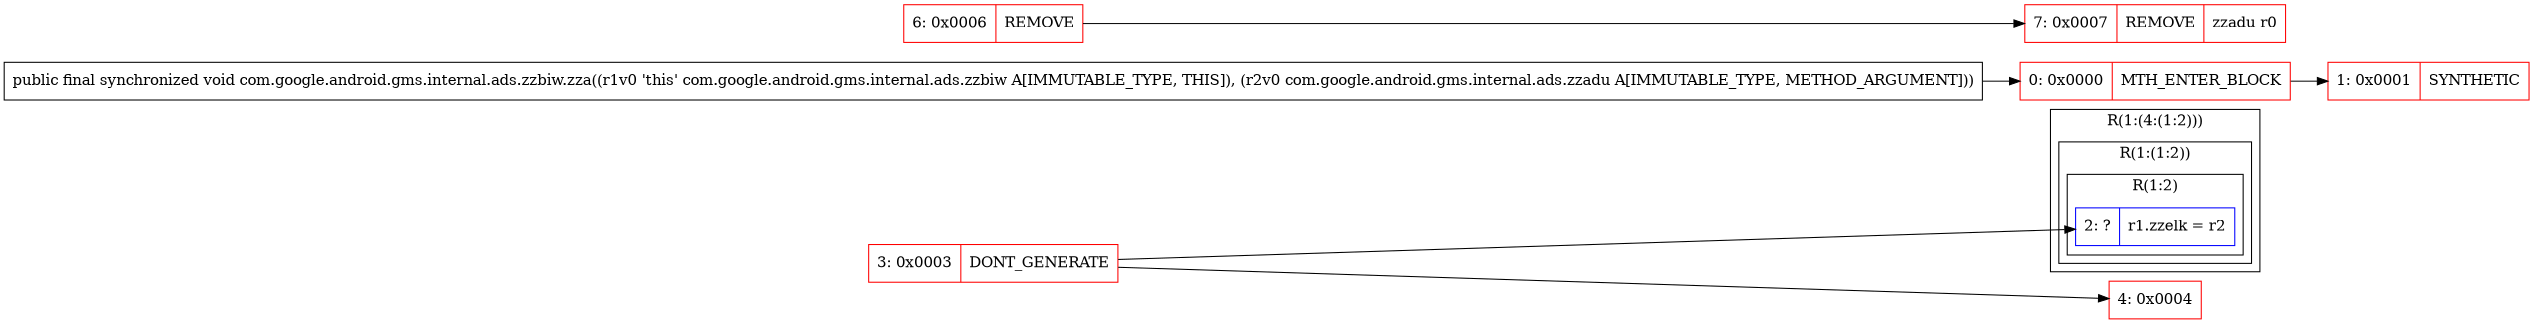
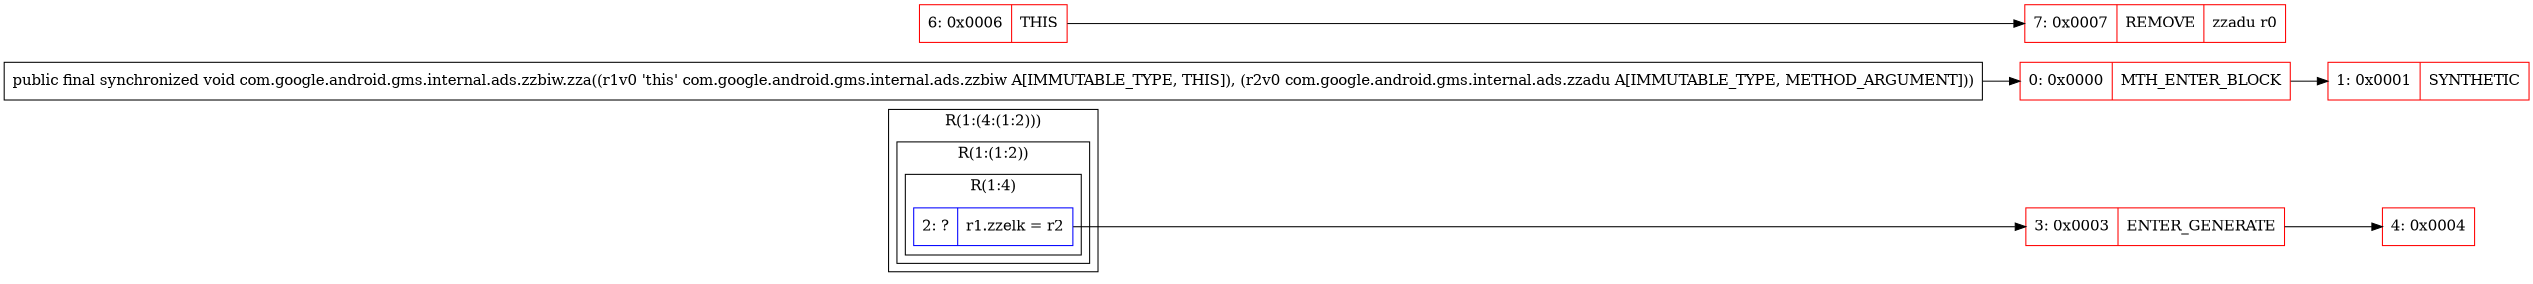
(1039, 23) -> (1039, 23)
(2155, 186) -> (993, 186)
(1591, 245) -> (1544, 227)
(1039, 263) -> (2201, 226)
